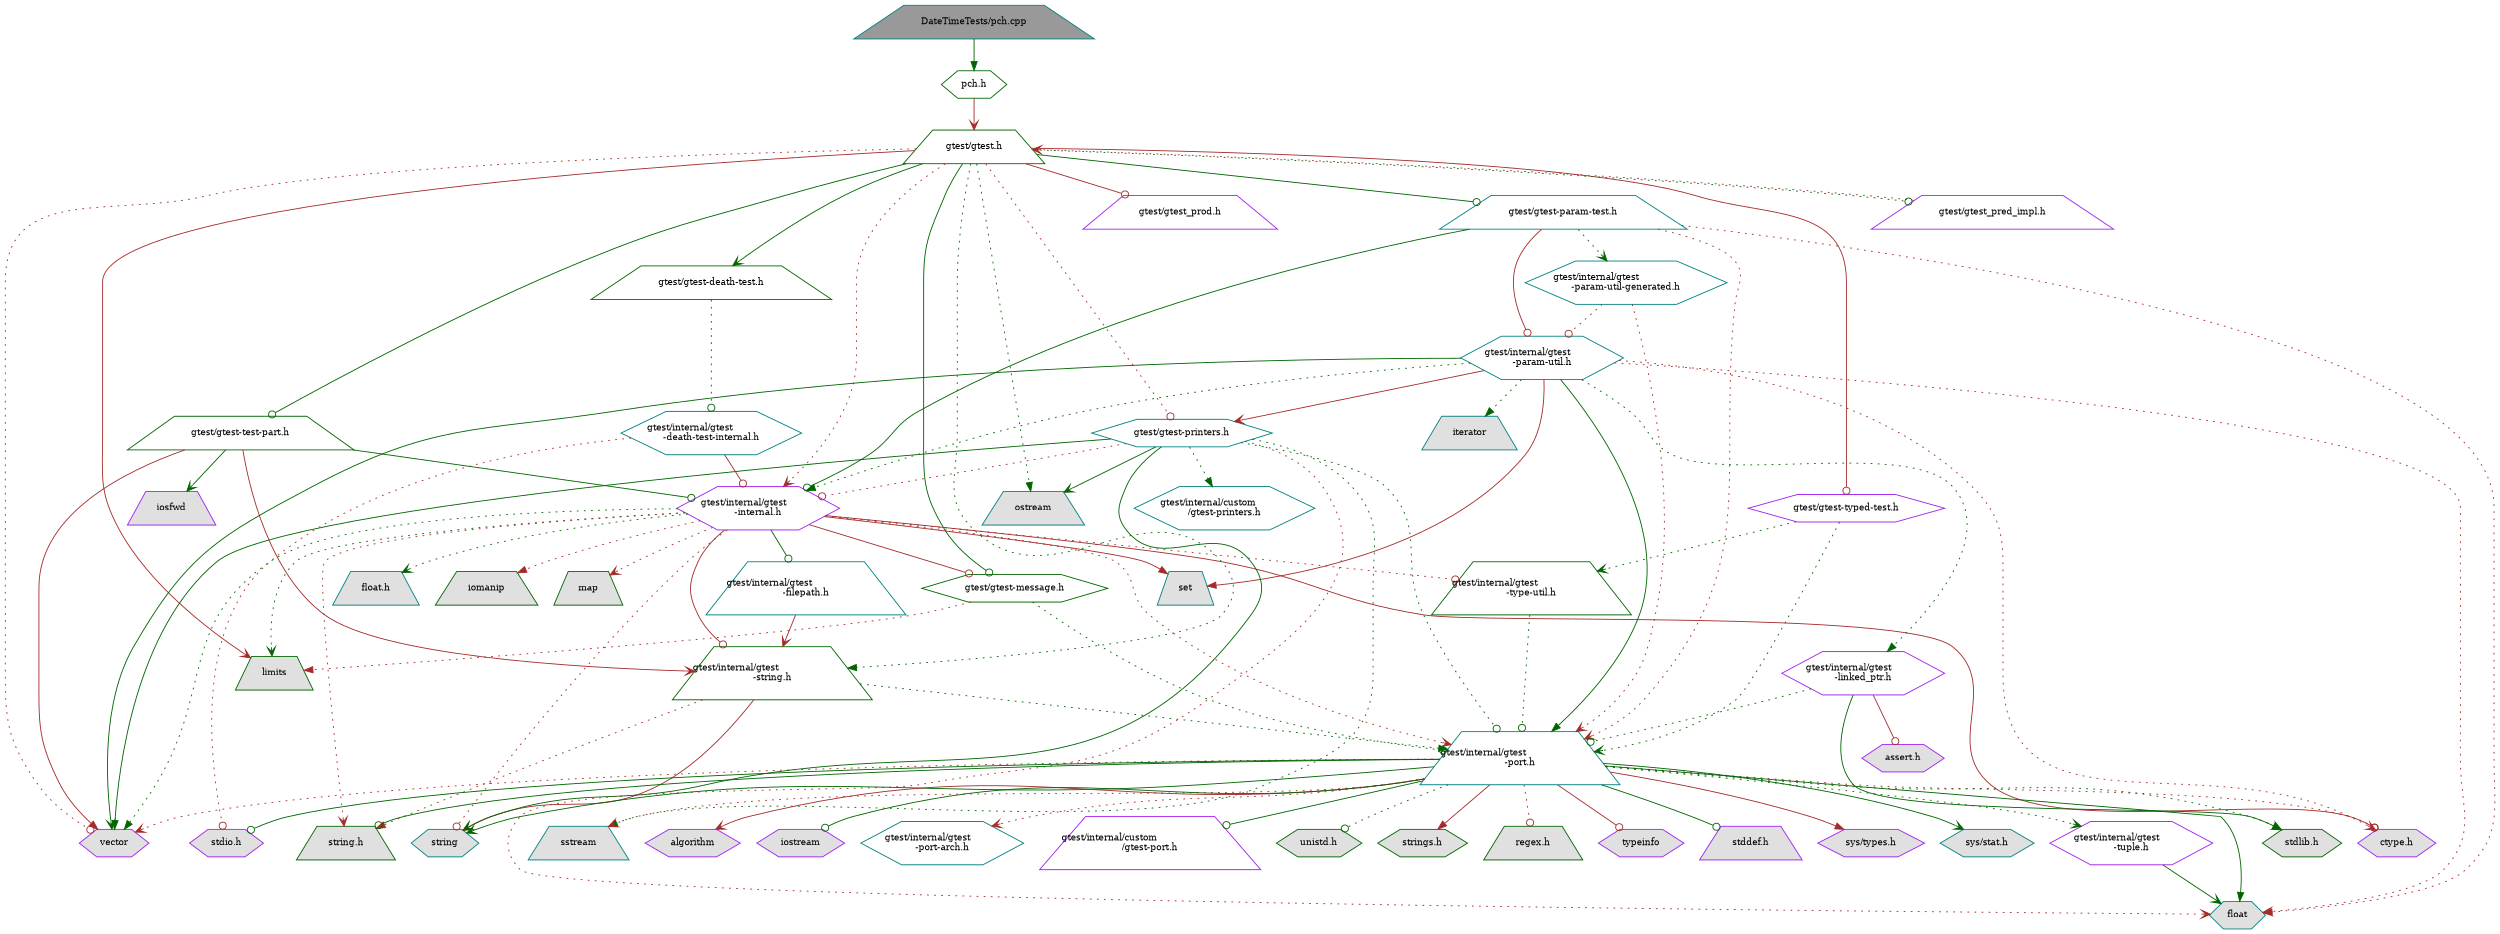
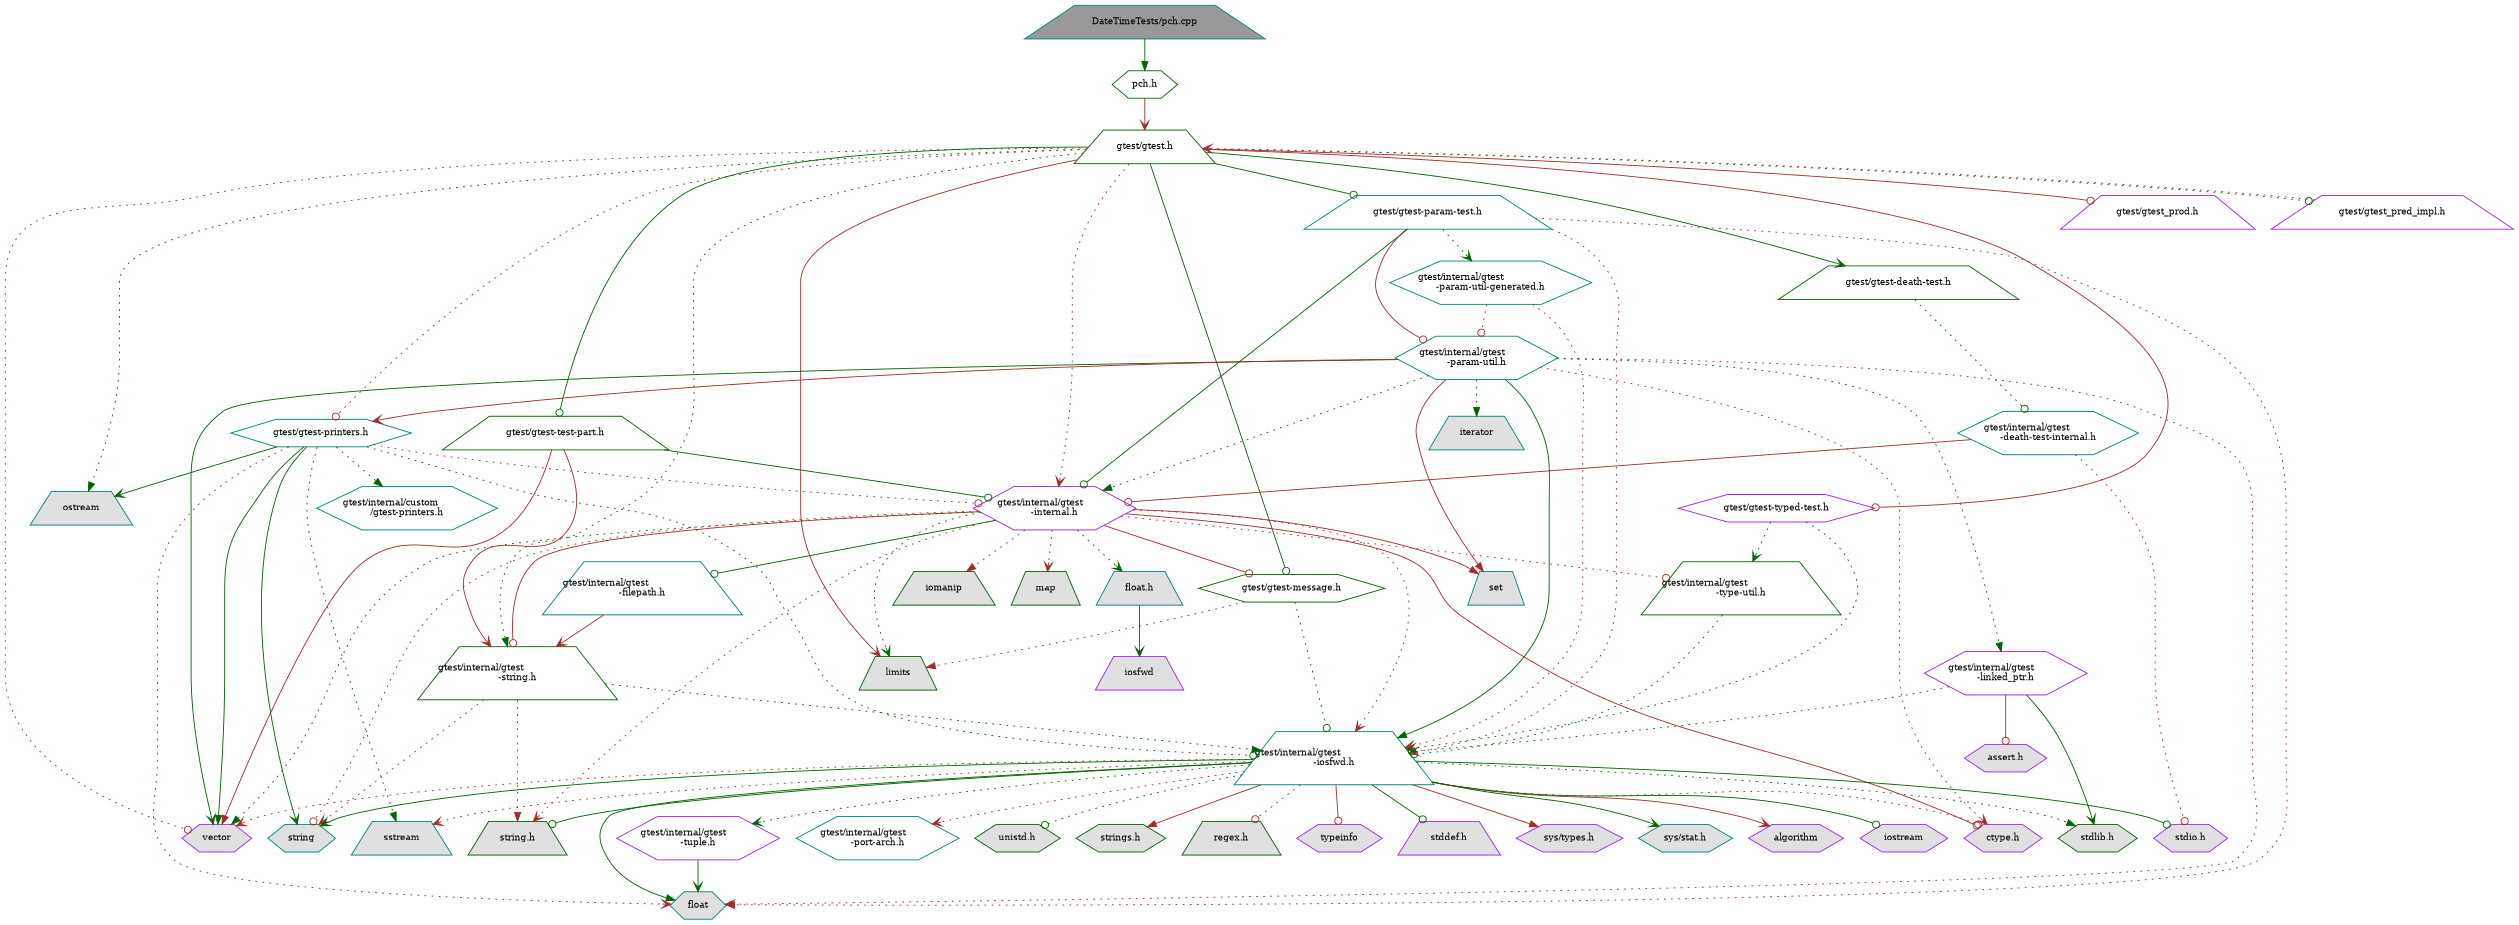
(209, 467) -> (1140, 632)
(1520, 758) -> (1334, 758)
(686, 768) -> (405, 759)
(1150, 843) -> none
